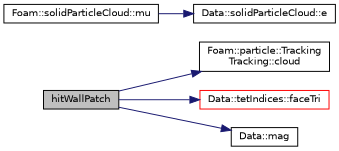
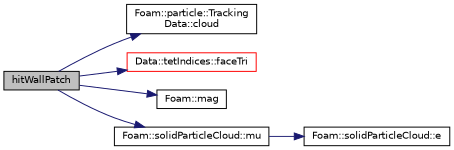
(264, 14) -> (377, 136)
(264, 57) -> (192, 19)
none -> (95, 110)
(264, 137) -> (192, 99)
